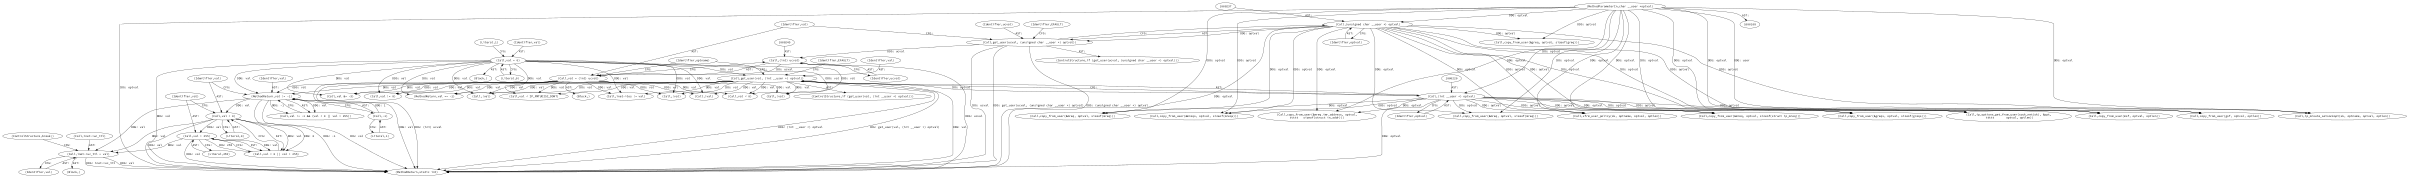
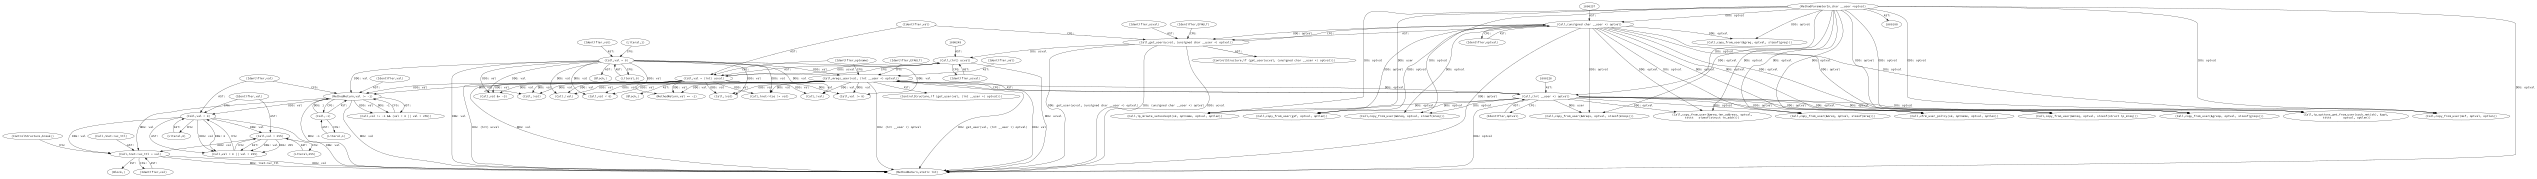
(767, 78) -> (861, 78)
(534, 96) -> none
(1388, 105) -> (1577, 105)
(275, 167) -> none
